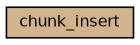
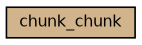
(70, 23) -> (71, 23)
